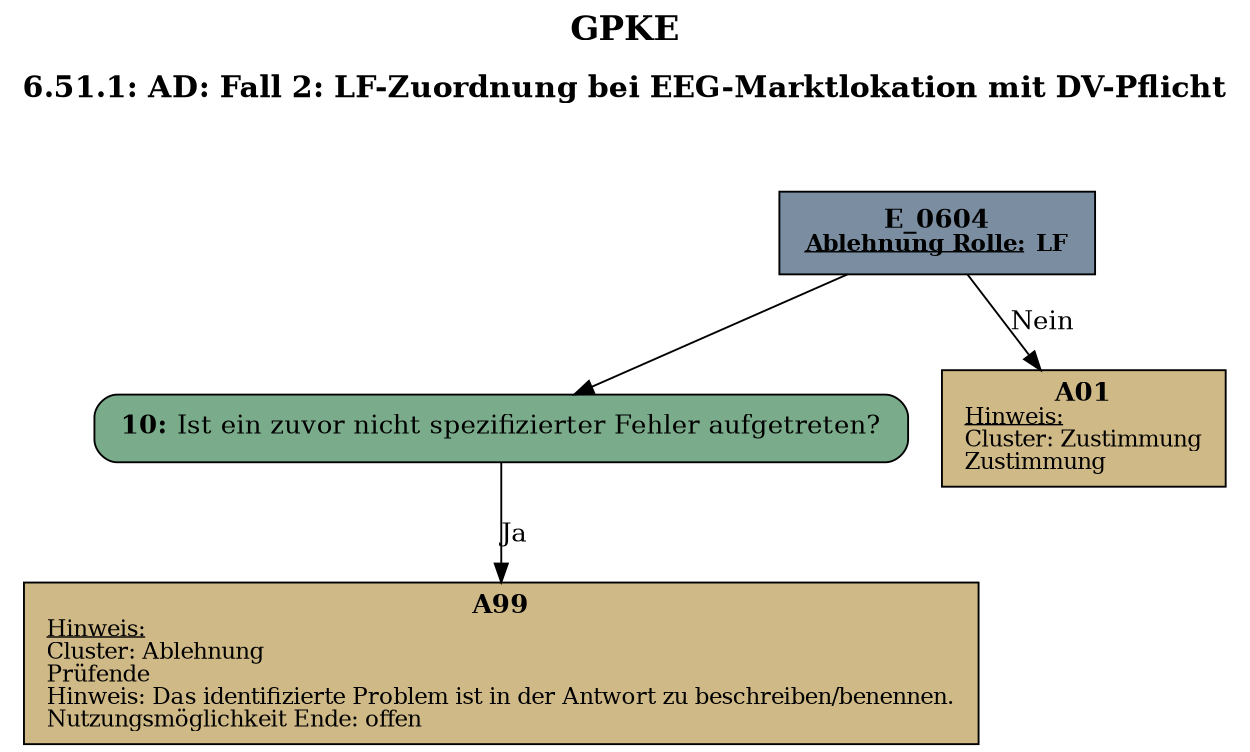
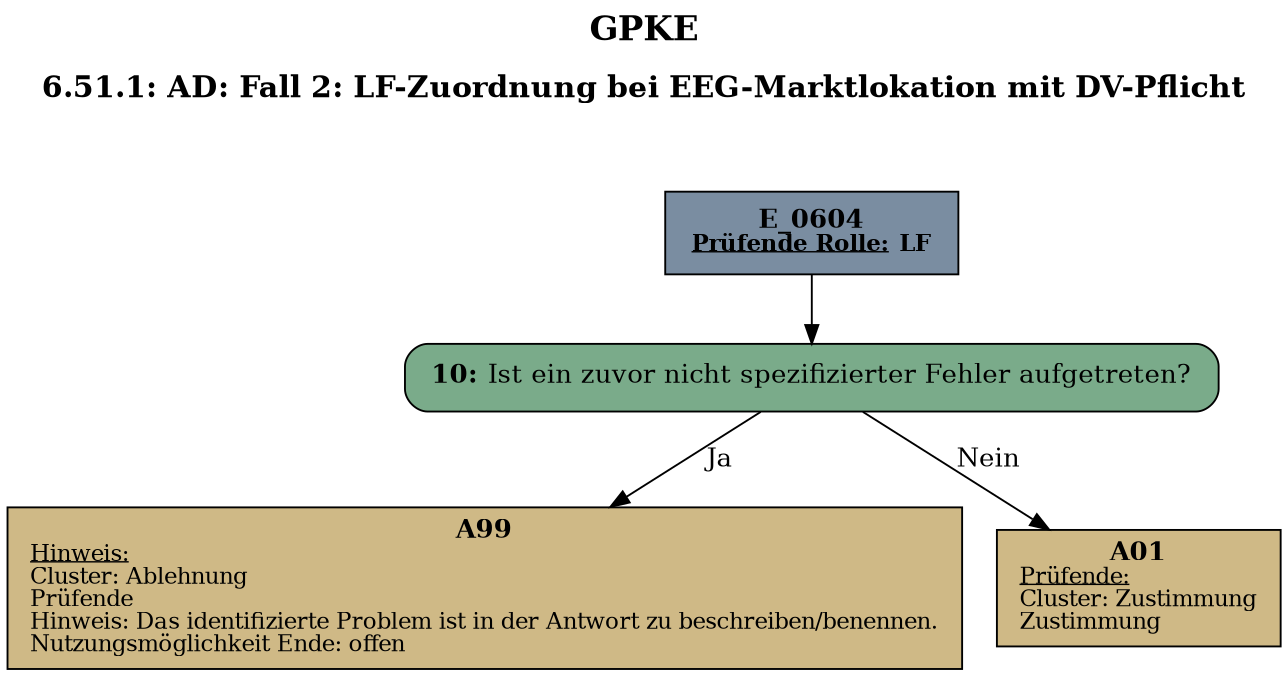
(917, 244) -> (791, 244)
(998, 315) -> (948, 466)
(1014, 417) -> (1075, 577)
